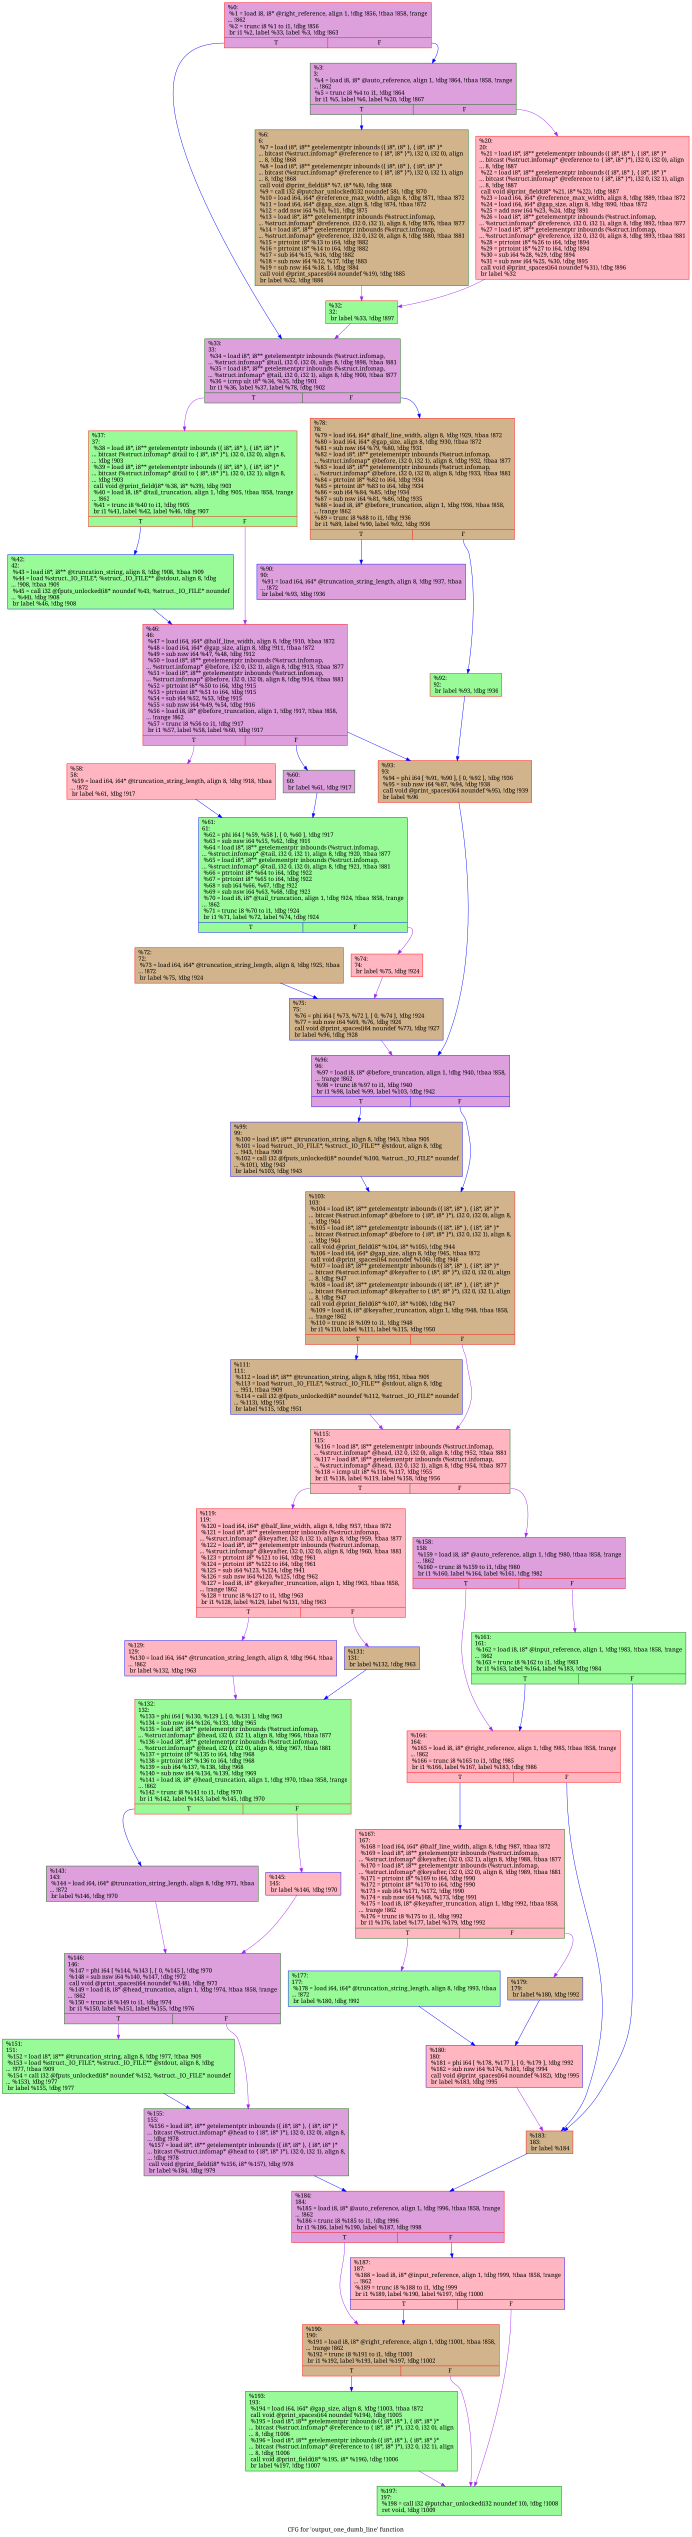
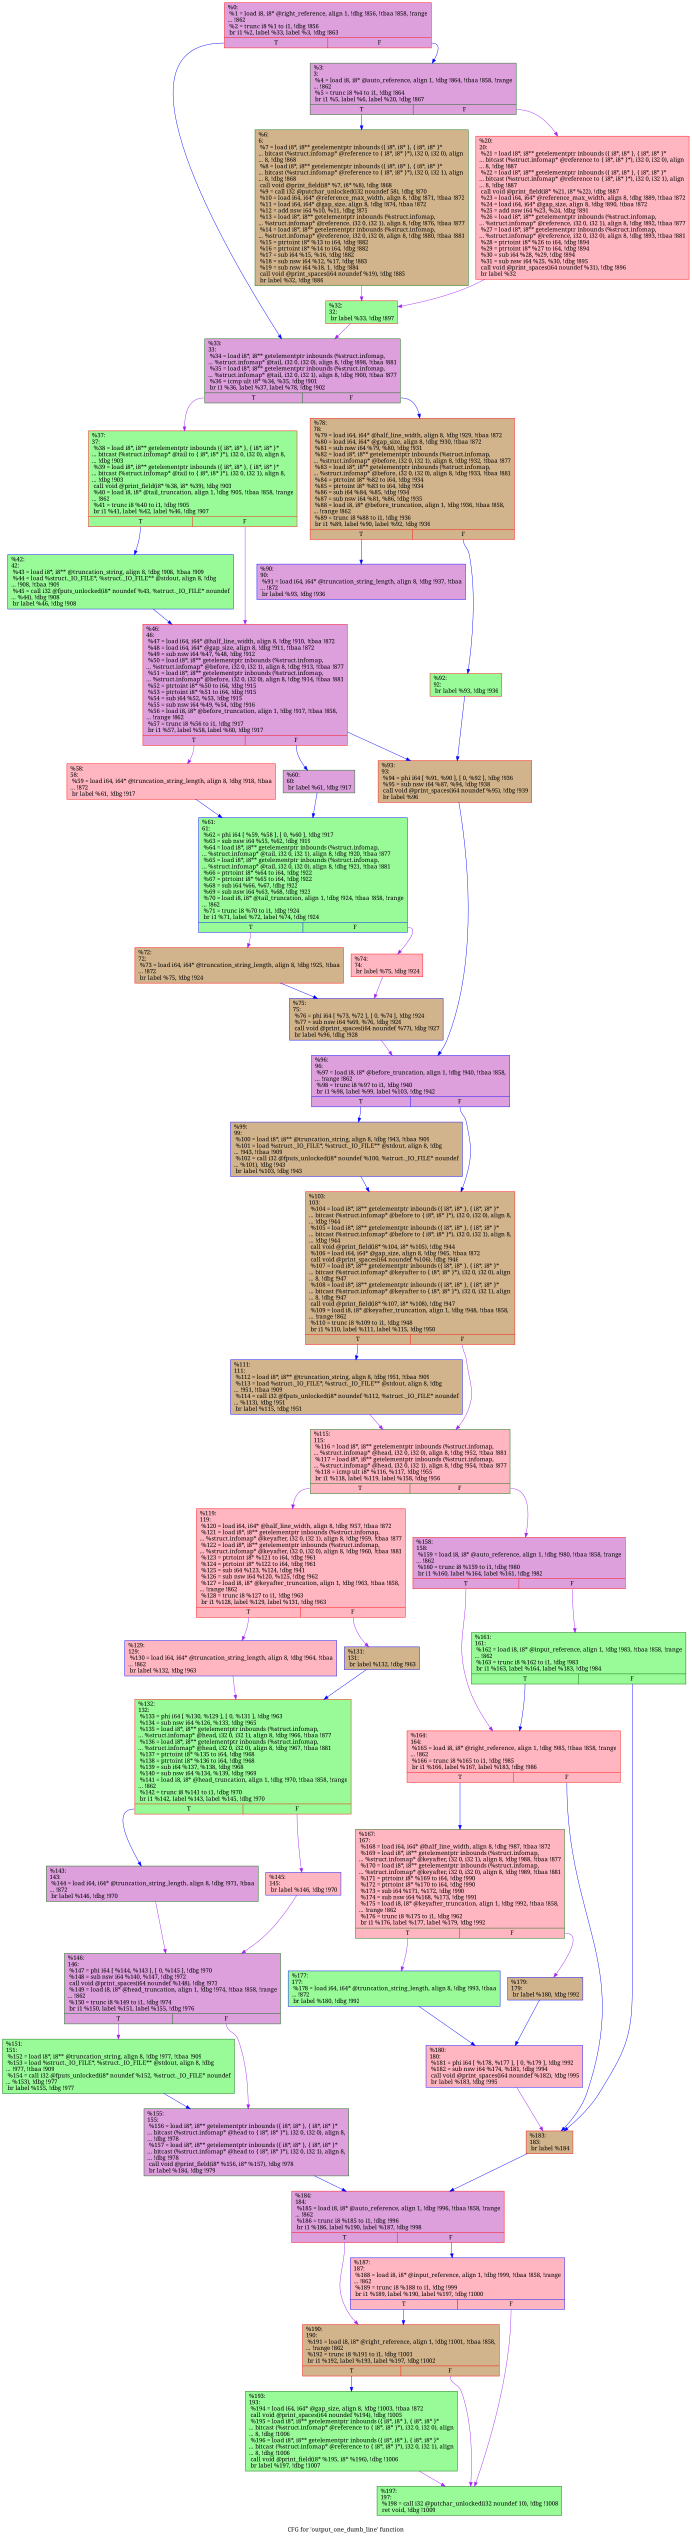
none -> (250, 938)
(411, 1916) -> (411, 1916)
